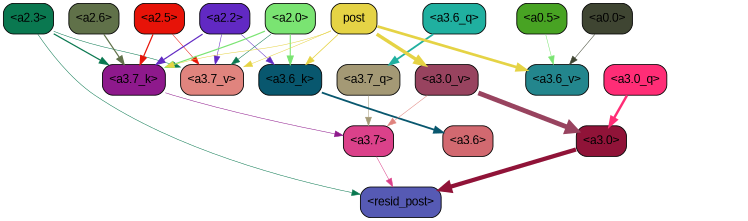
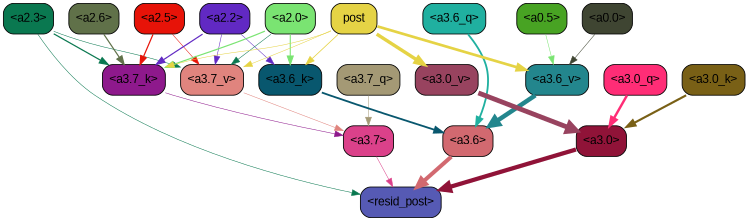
(415, 47) -> (488, 74)
none -> (714, 80)
(411, 108) -> (290, 110)
none -> (511, 111)
none -> (437, 169)
